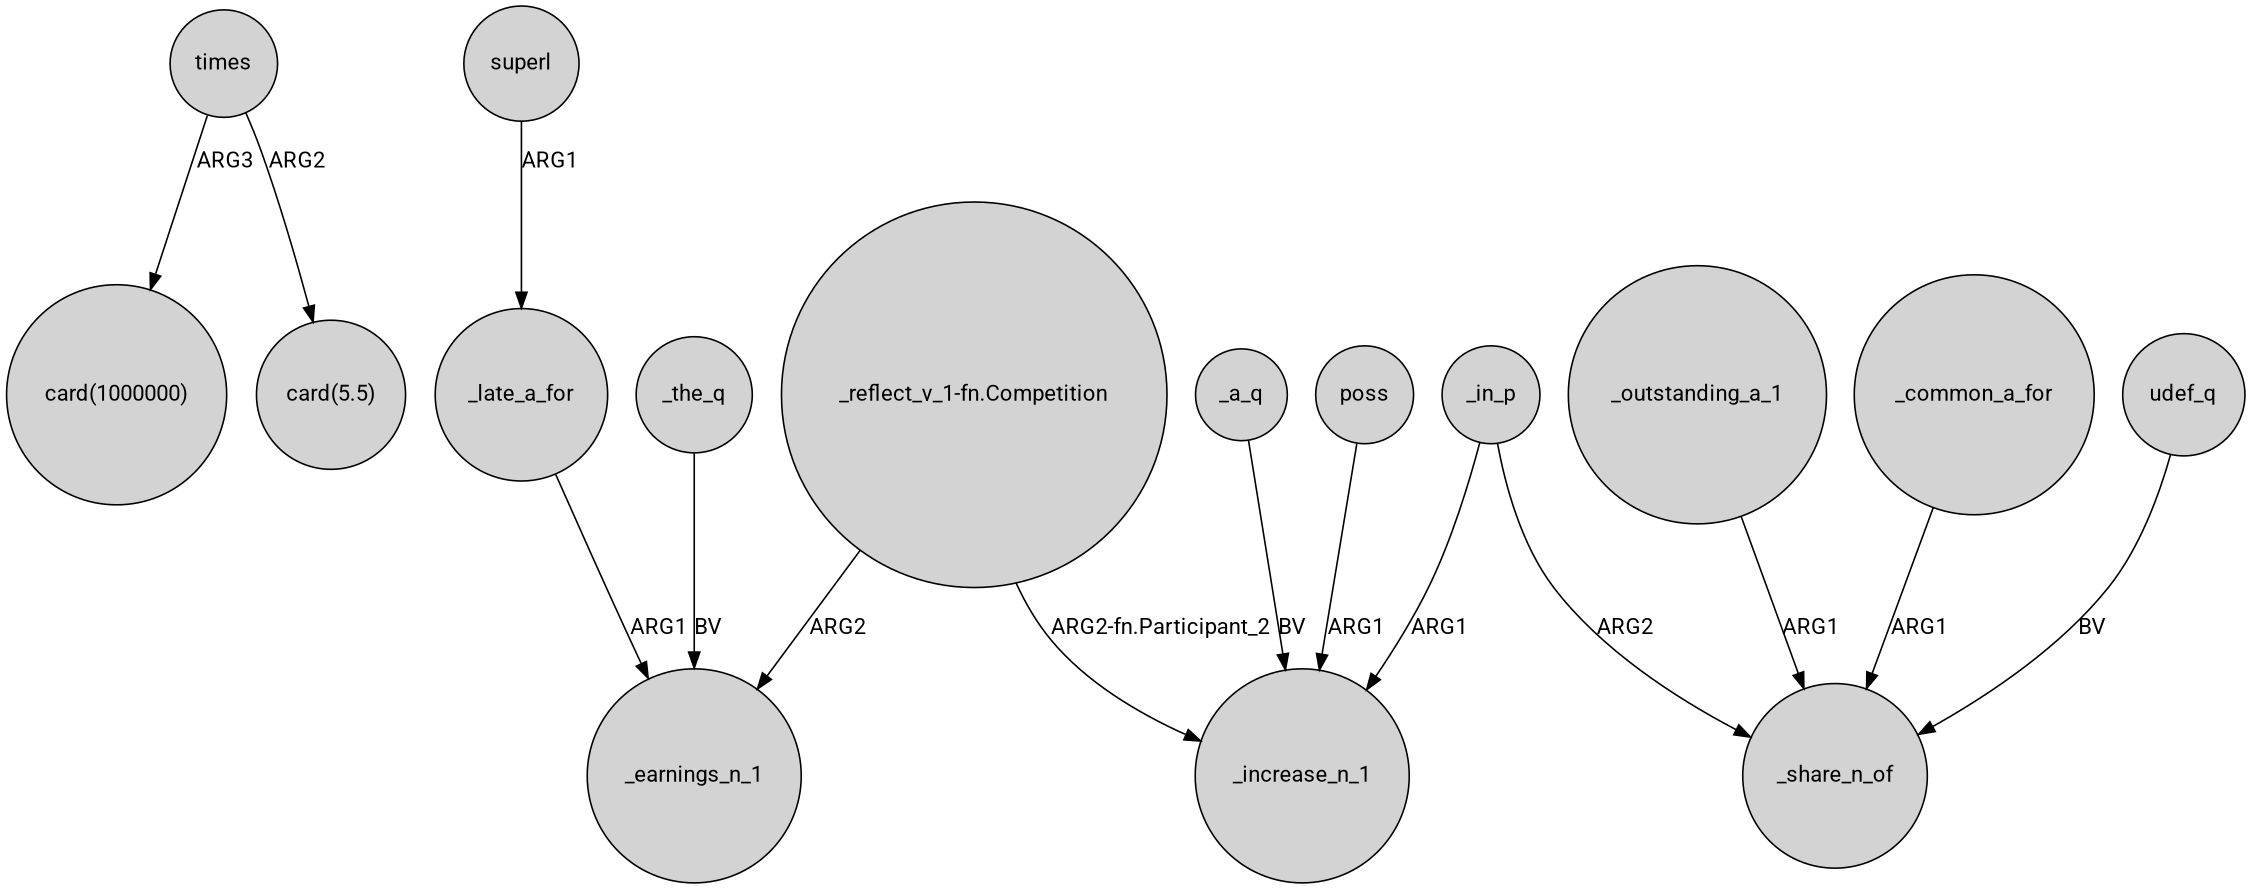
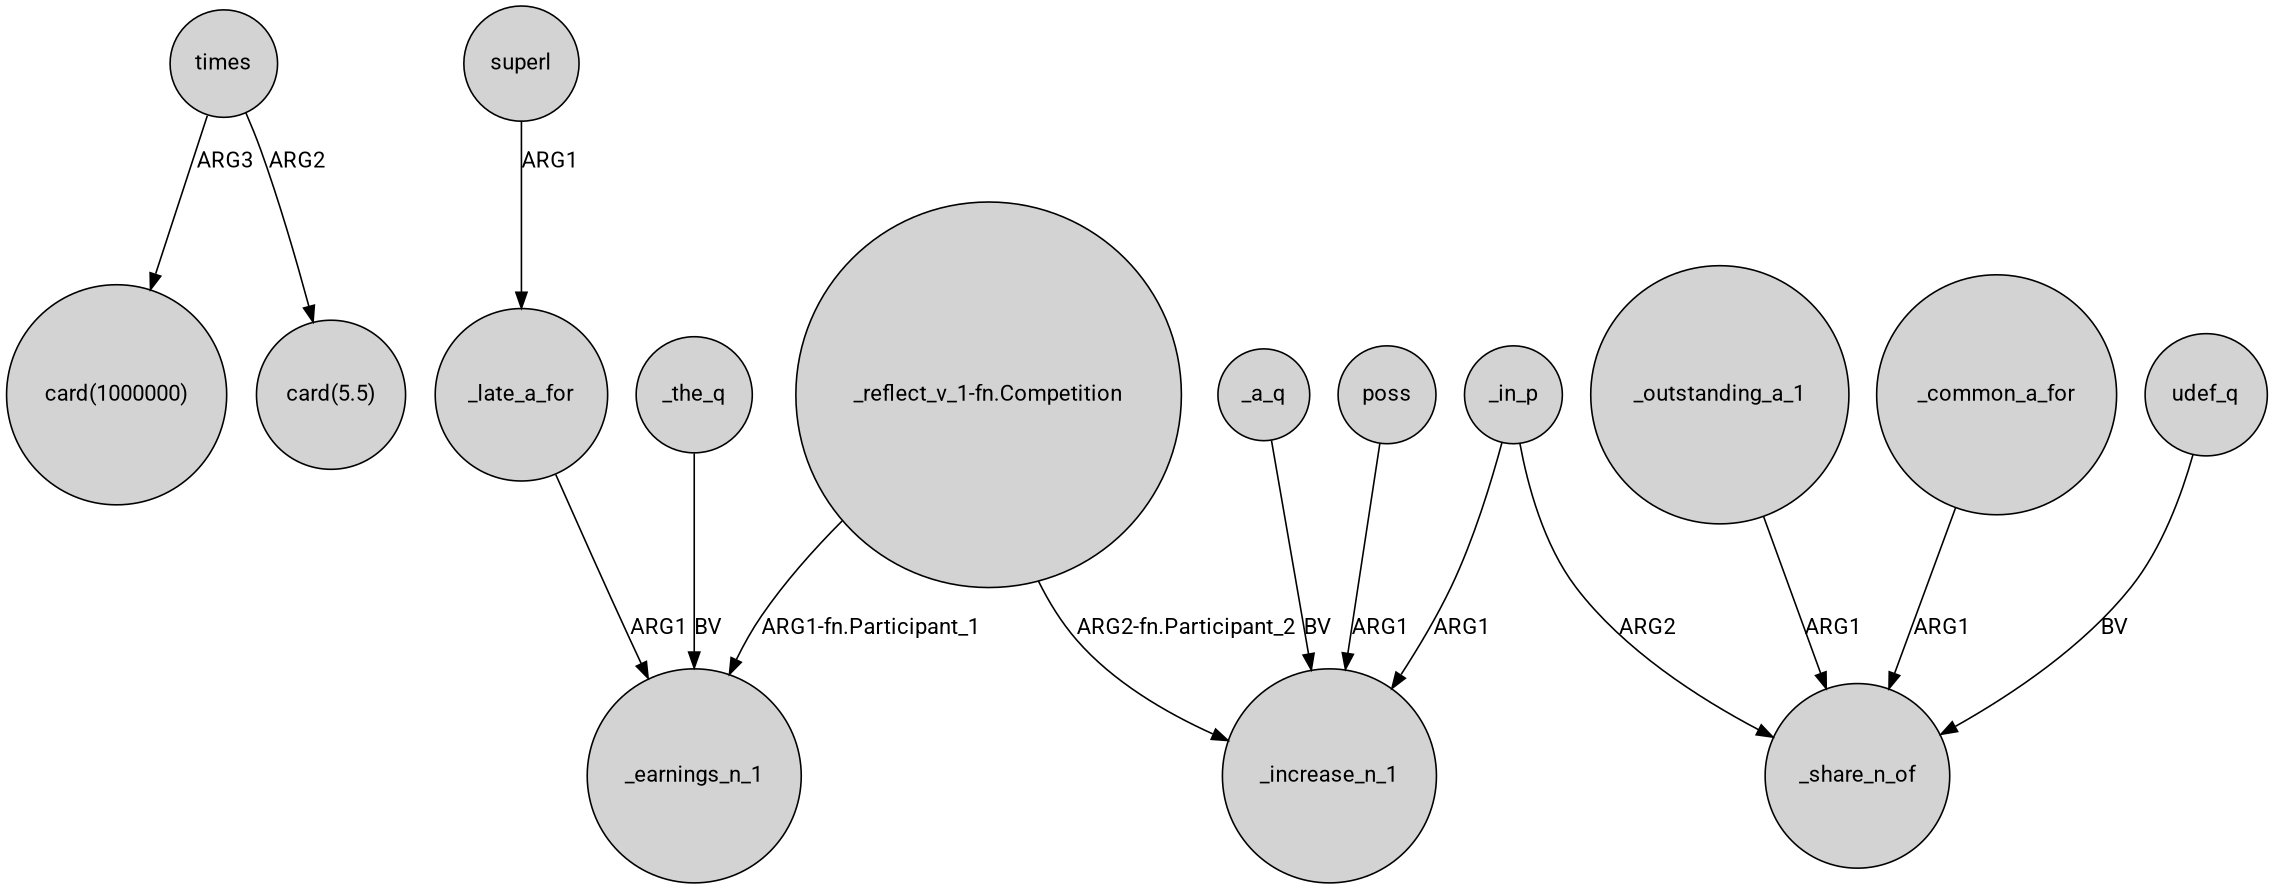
(838, 628) -> (871, 628)
